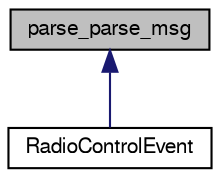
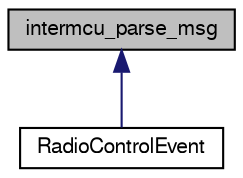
(110, 30) -> (122, 30)
